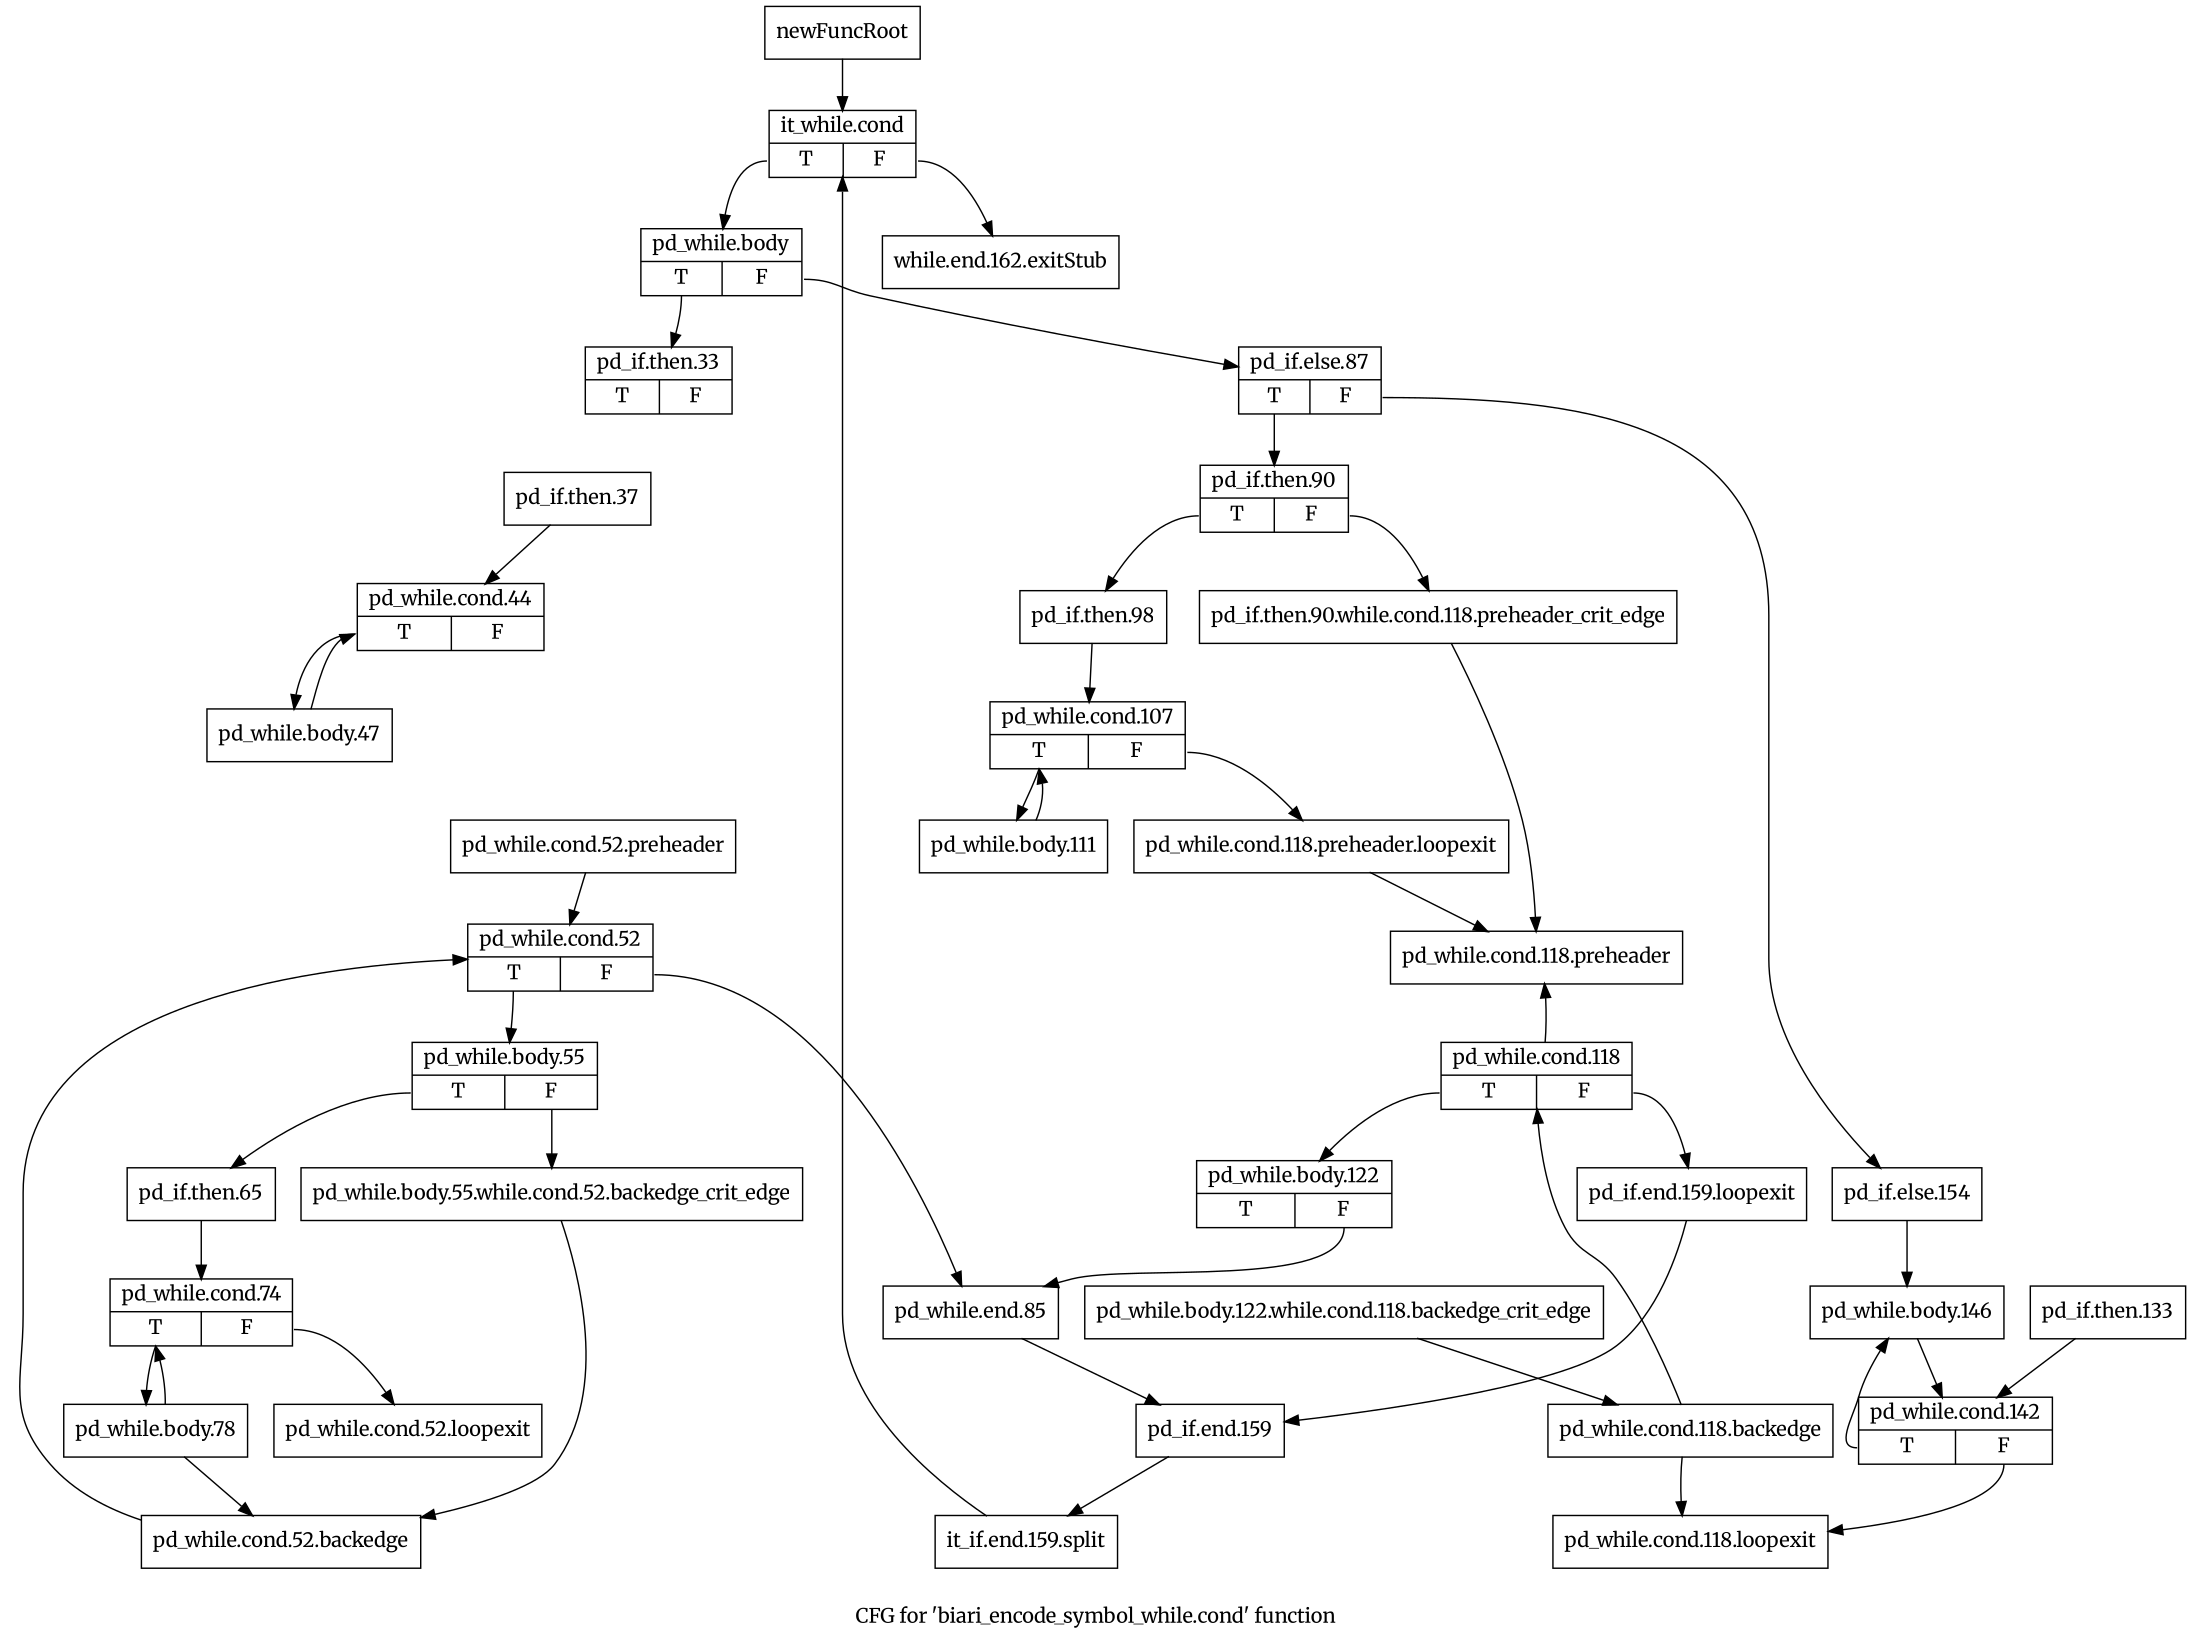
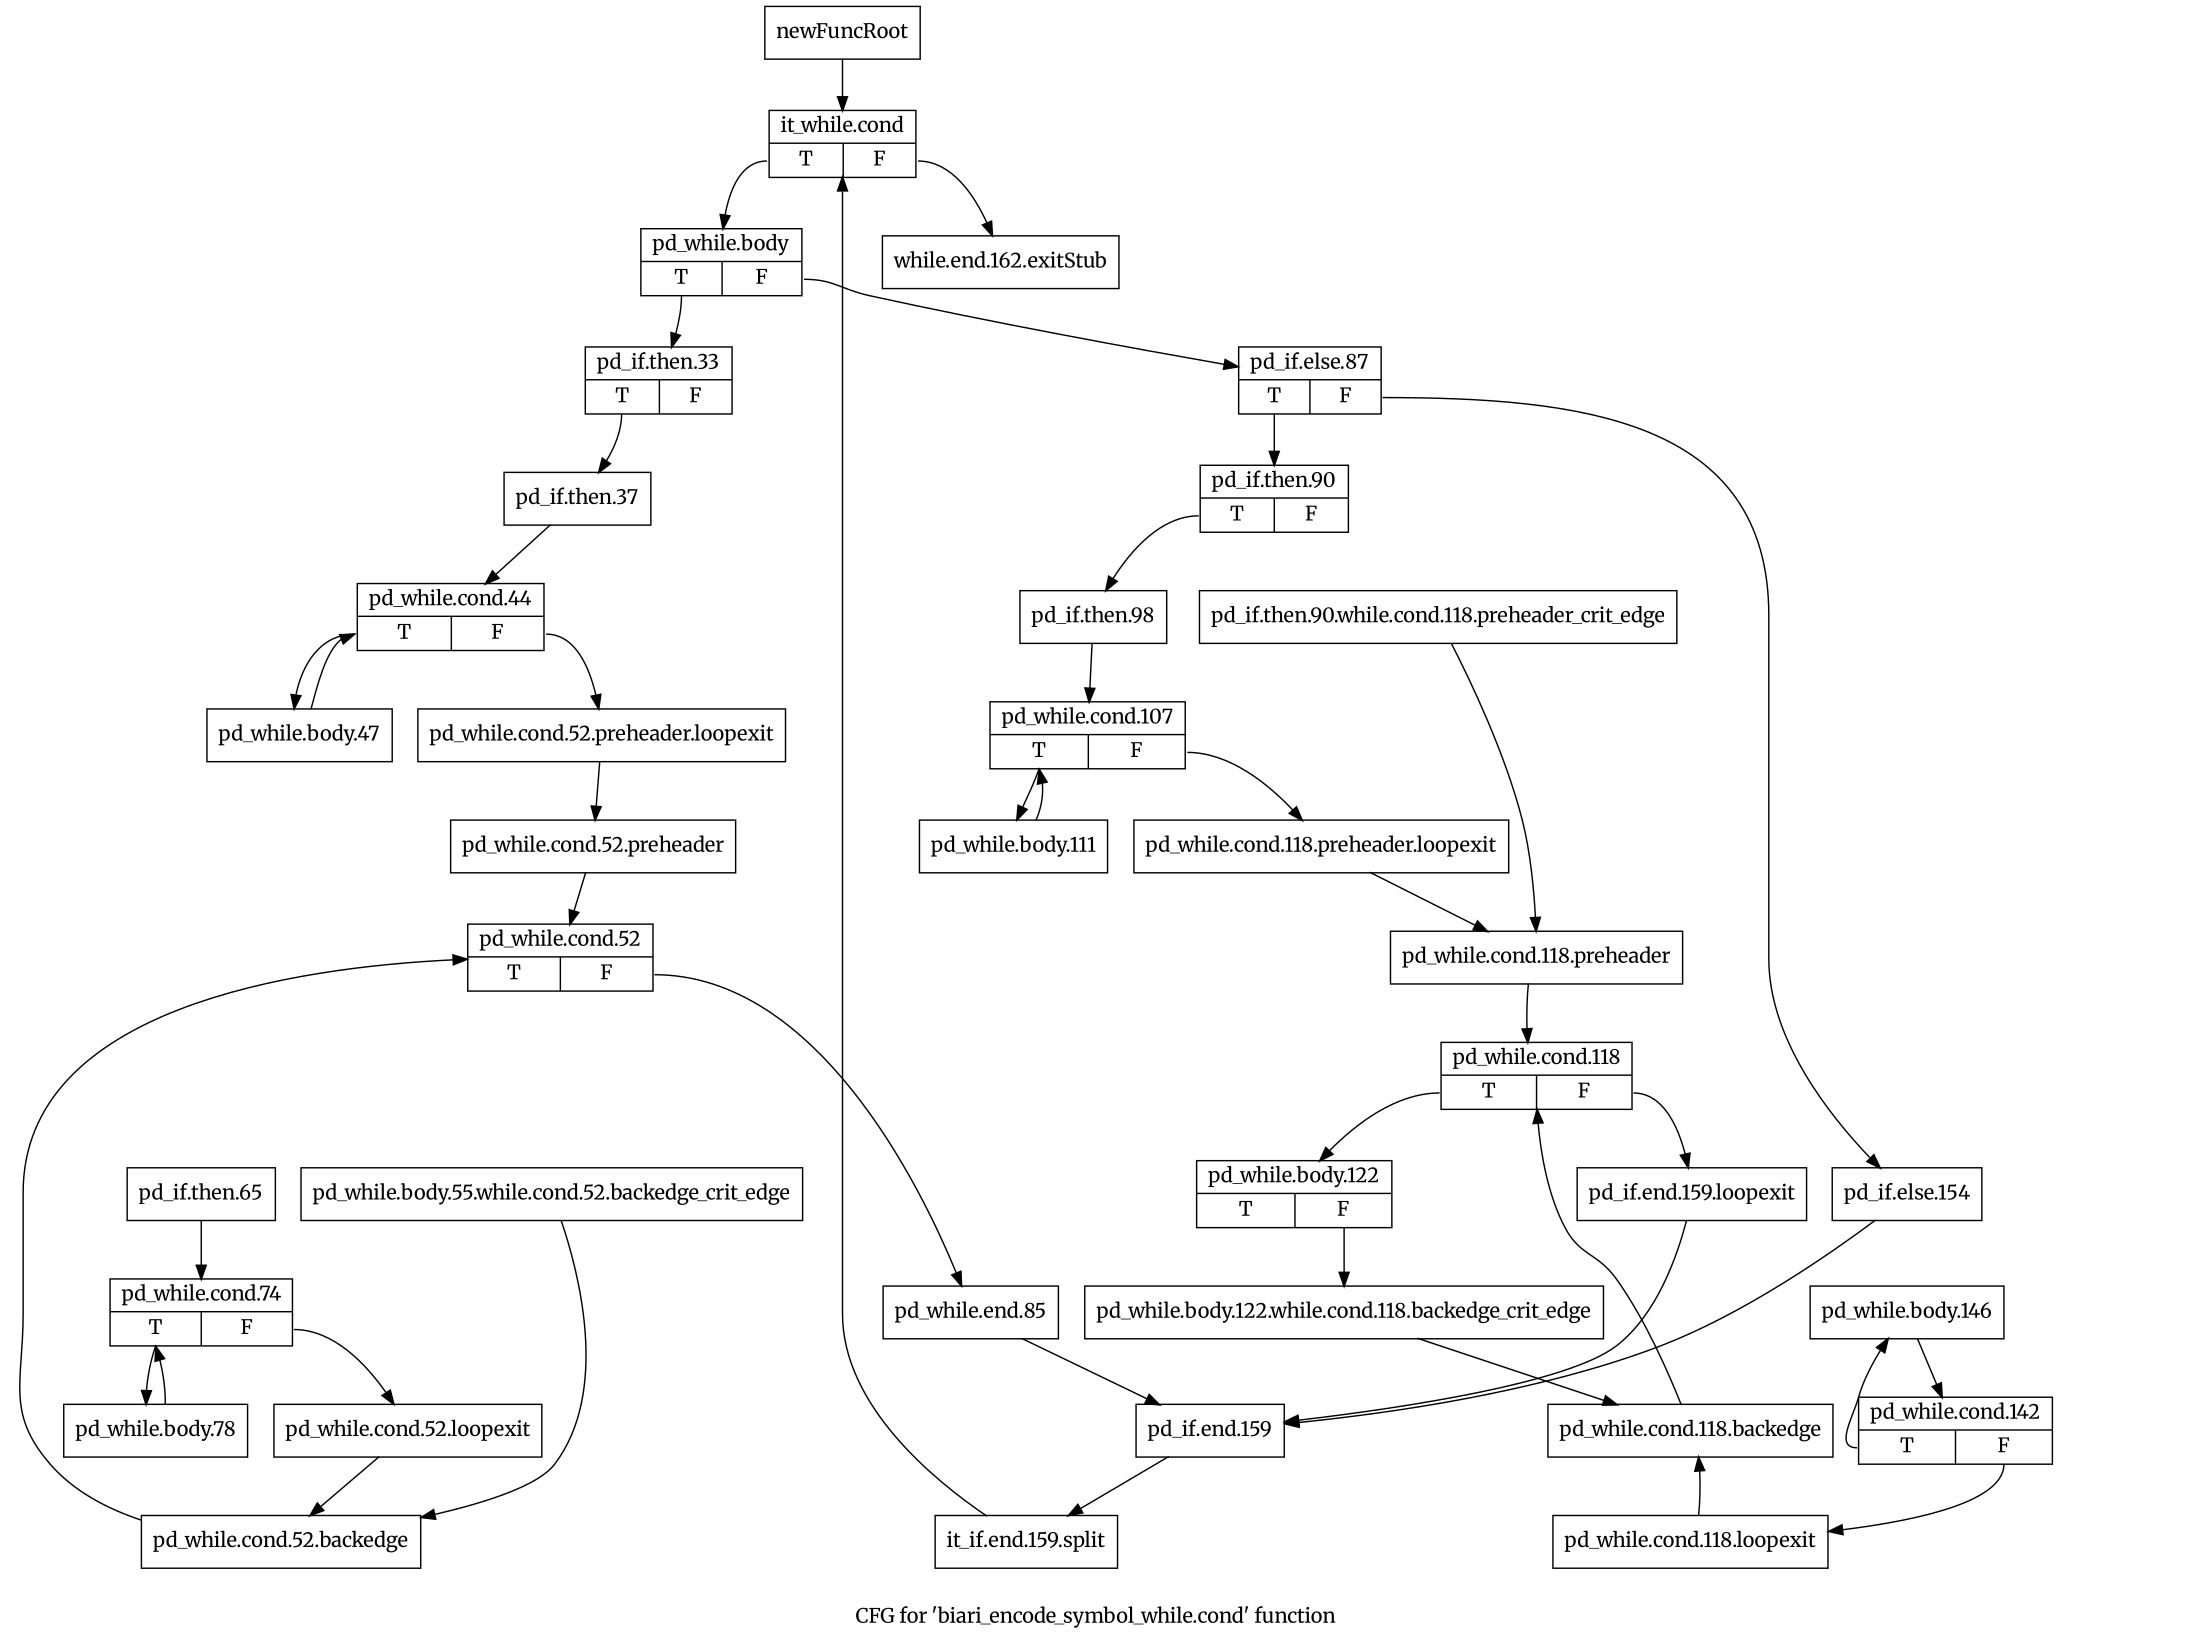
none -> (617, 438)
(1394, 537) -> none
none -> (602, 735)
(1546, 1020) -> (1527, 1006)
(505, 1076) -> none
(1907, 1246) -> (1603, 1365)
(1209, 1271) -> (1344, 1250)
(2108, 1312) -> none
(1681, 1479) -> (1700, 1493)
(213, 1482) -> (350, 1482)
